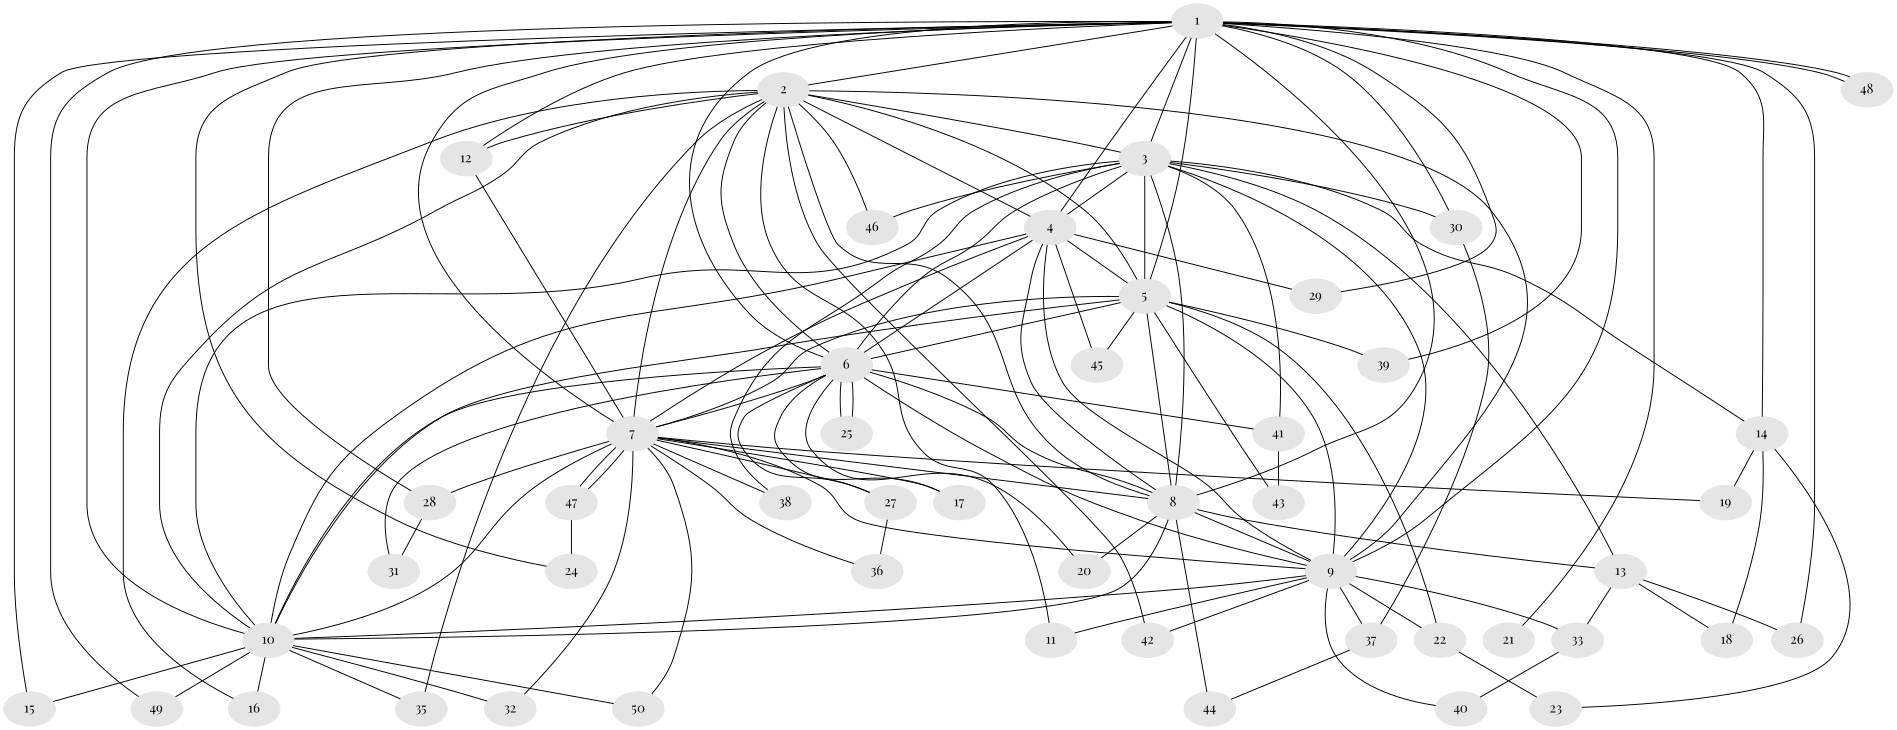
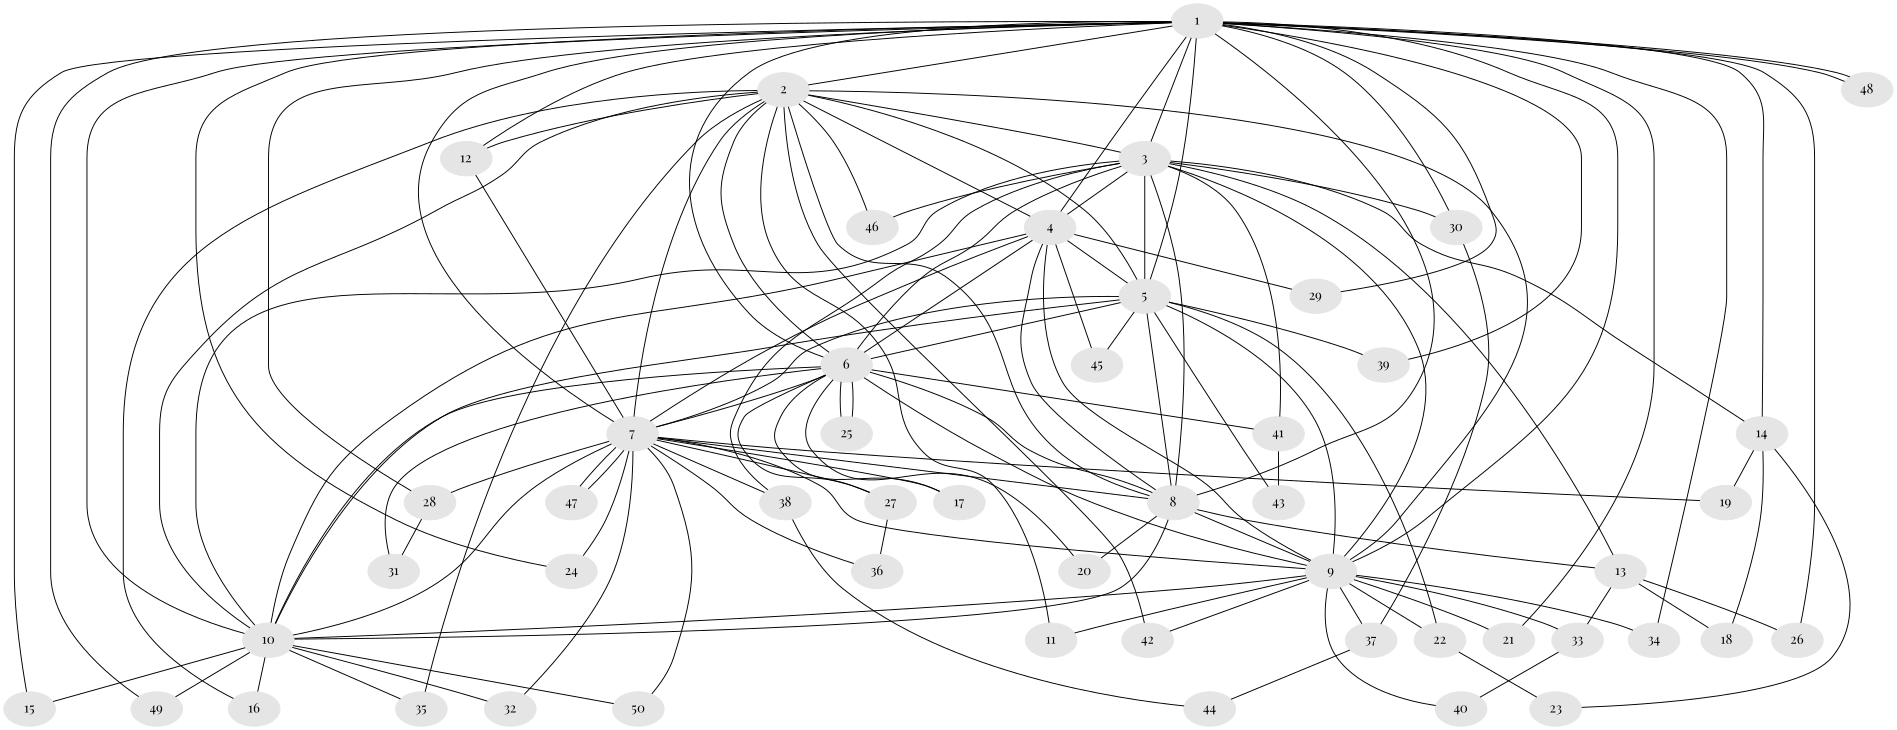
(571, 537) -> (612, 506)
none -> (1422, 603)
(1192, 610) -> (965, 655)
none -> (1654, 640)
